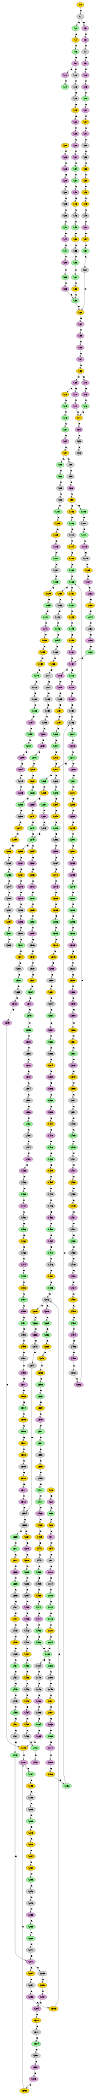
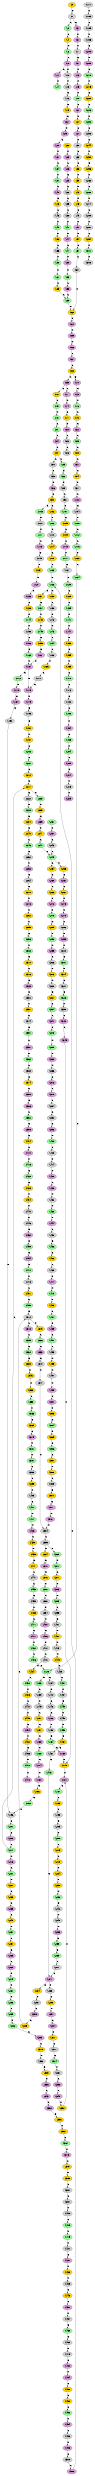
(82, 411) -> (77, 411)
(48, 681) -> (34, 684)
